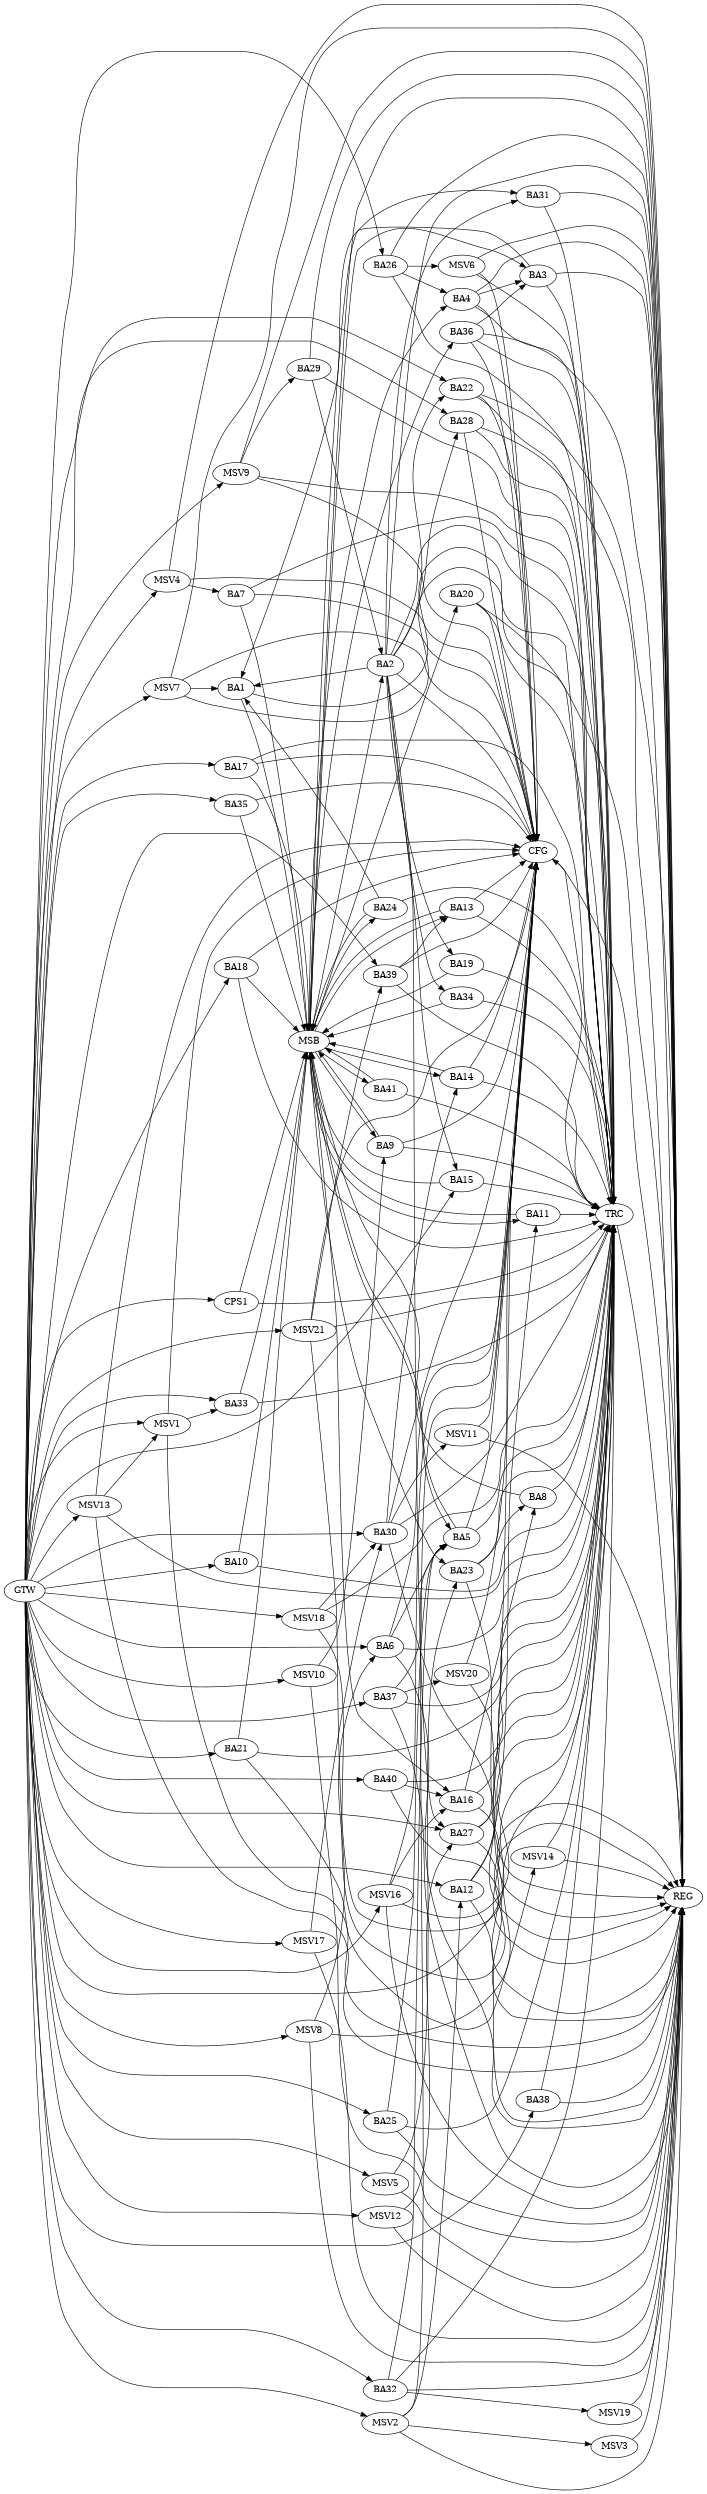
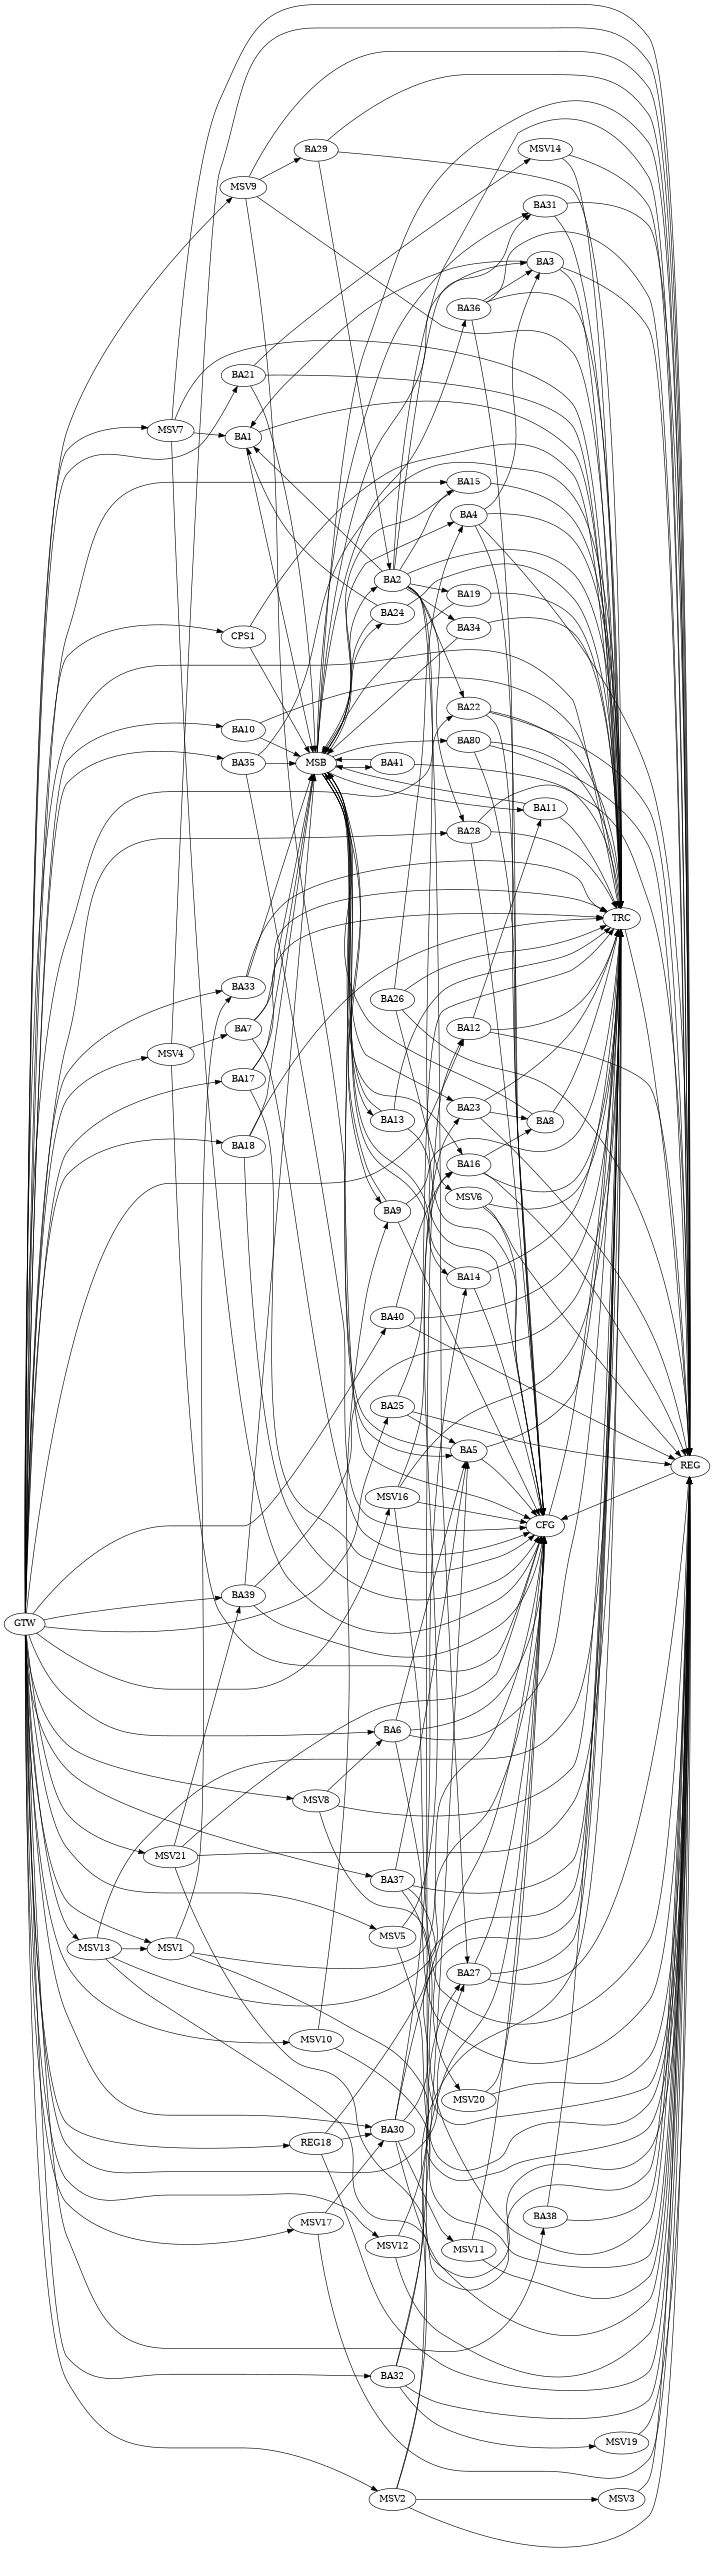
none -> (538, 472)
(462, 595) -> (469, 741)
(47, 623) -> none
(427, 937) -> (278, 1203)
(309, 1619) -> (316, 2143)
